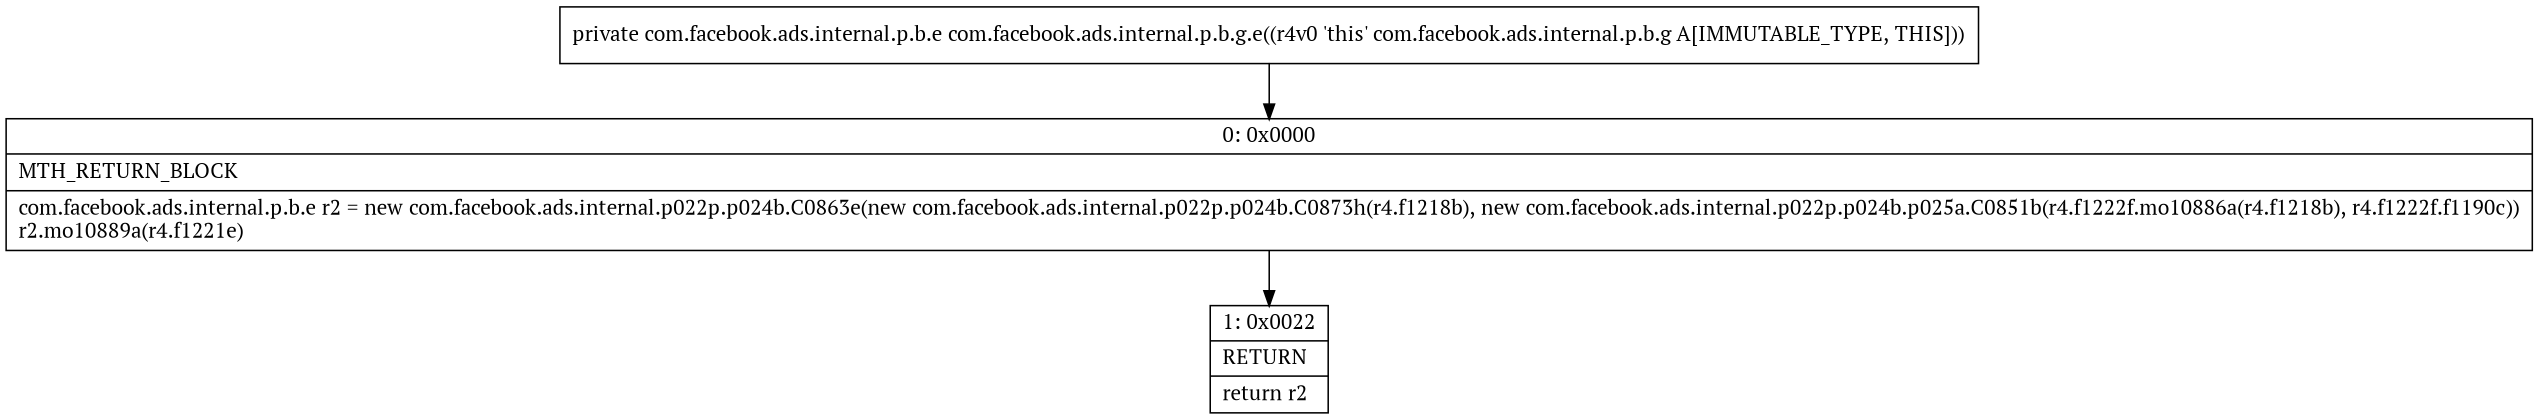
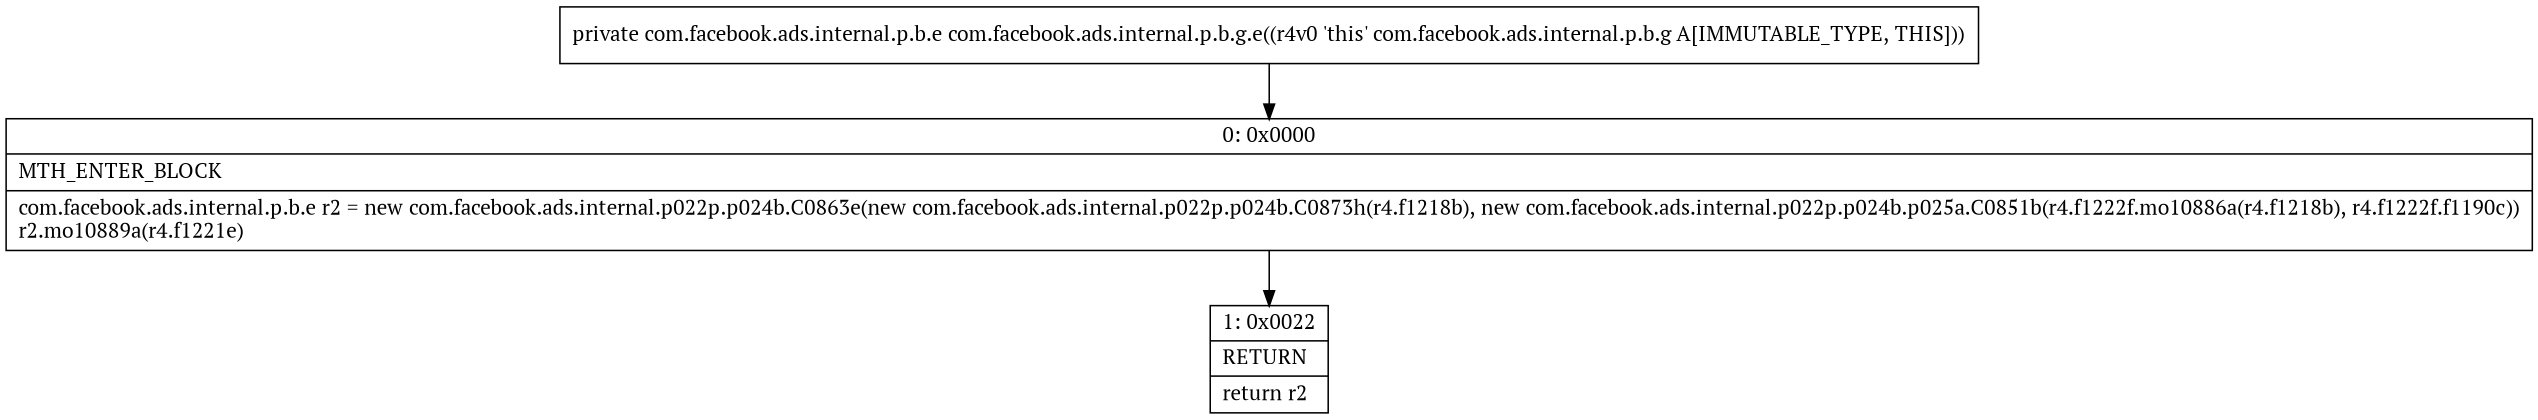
(129, 172) -> (120, 172)
